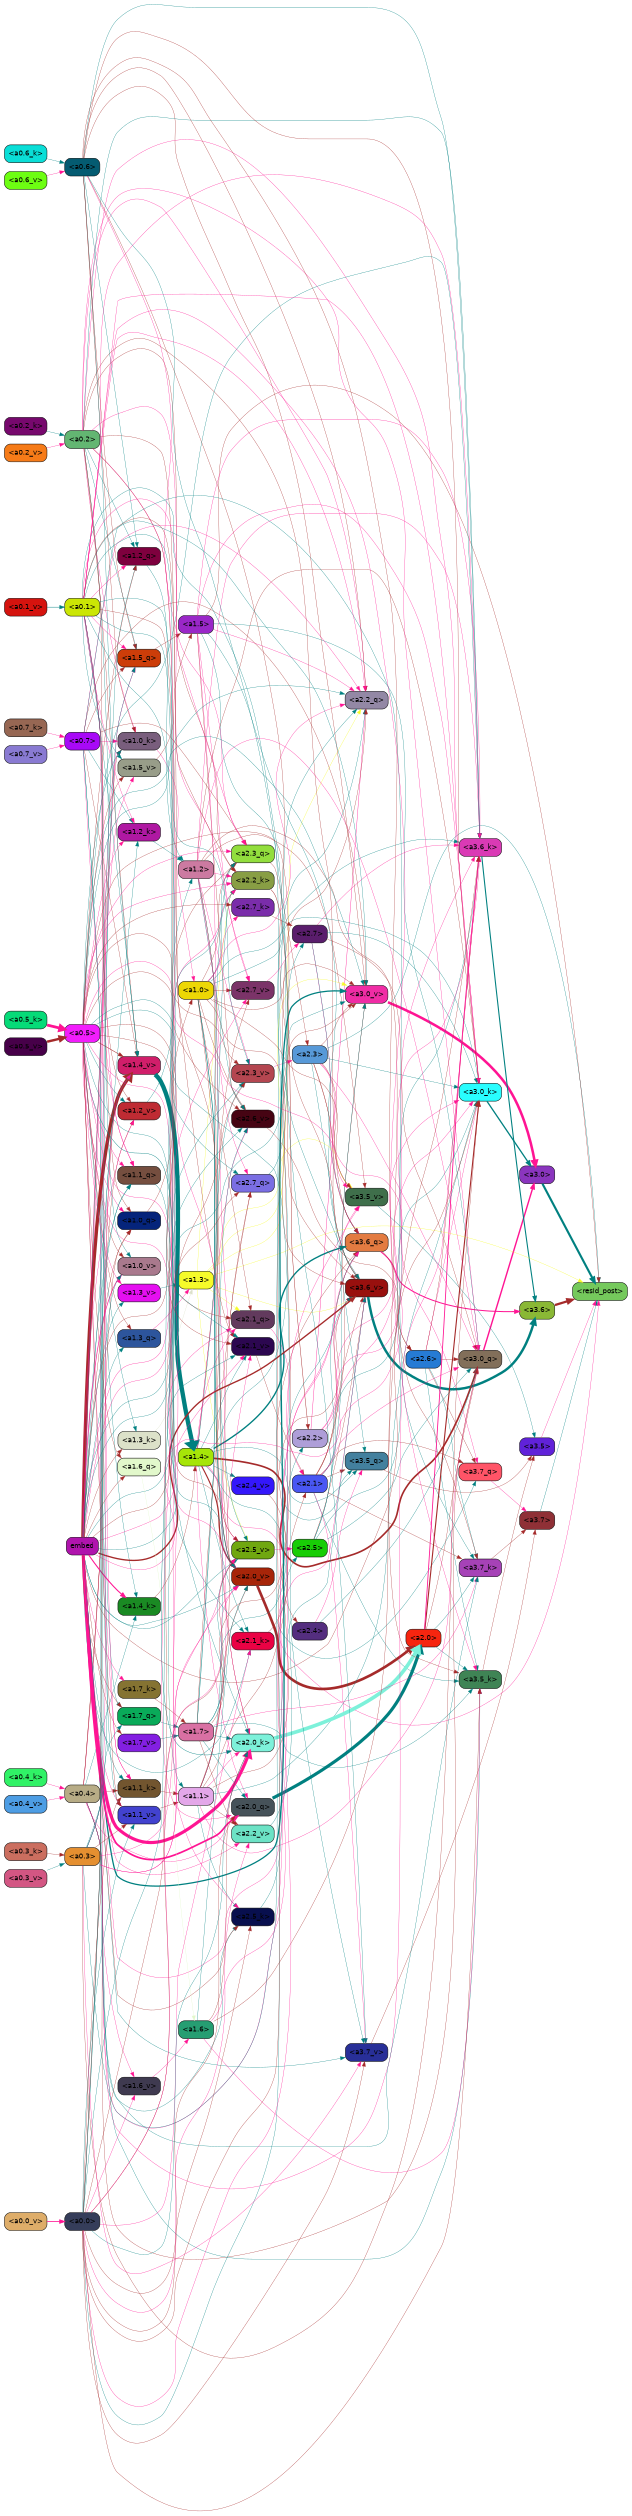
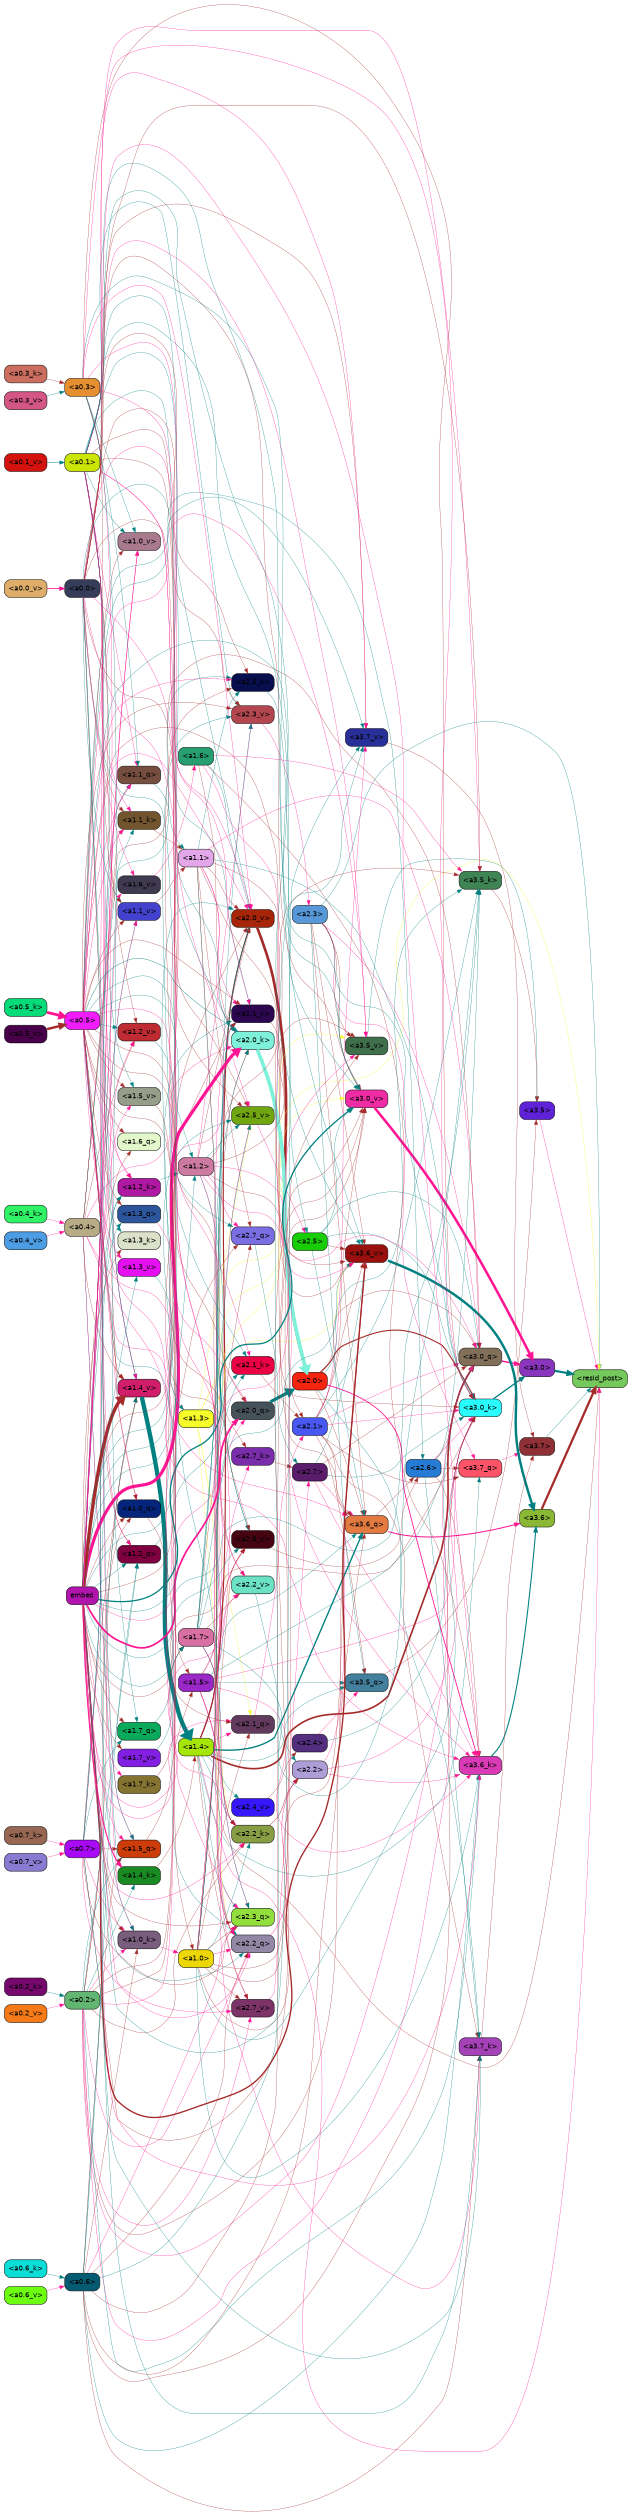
(272, 313) -> (369, 641)
(292, 955) -> none
(338, 1072) -> (285, 1860)
(409, 1095) -> none
none -> (344, 1455)
